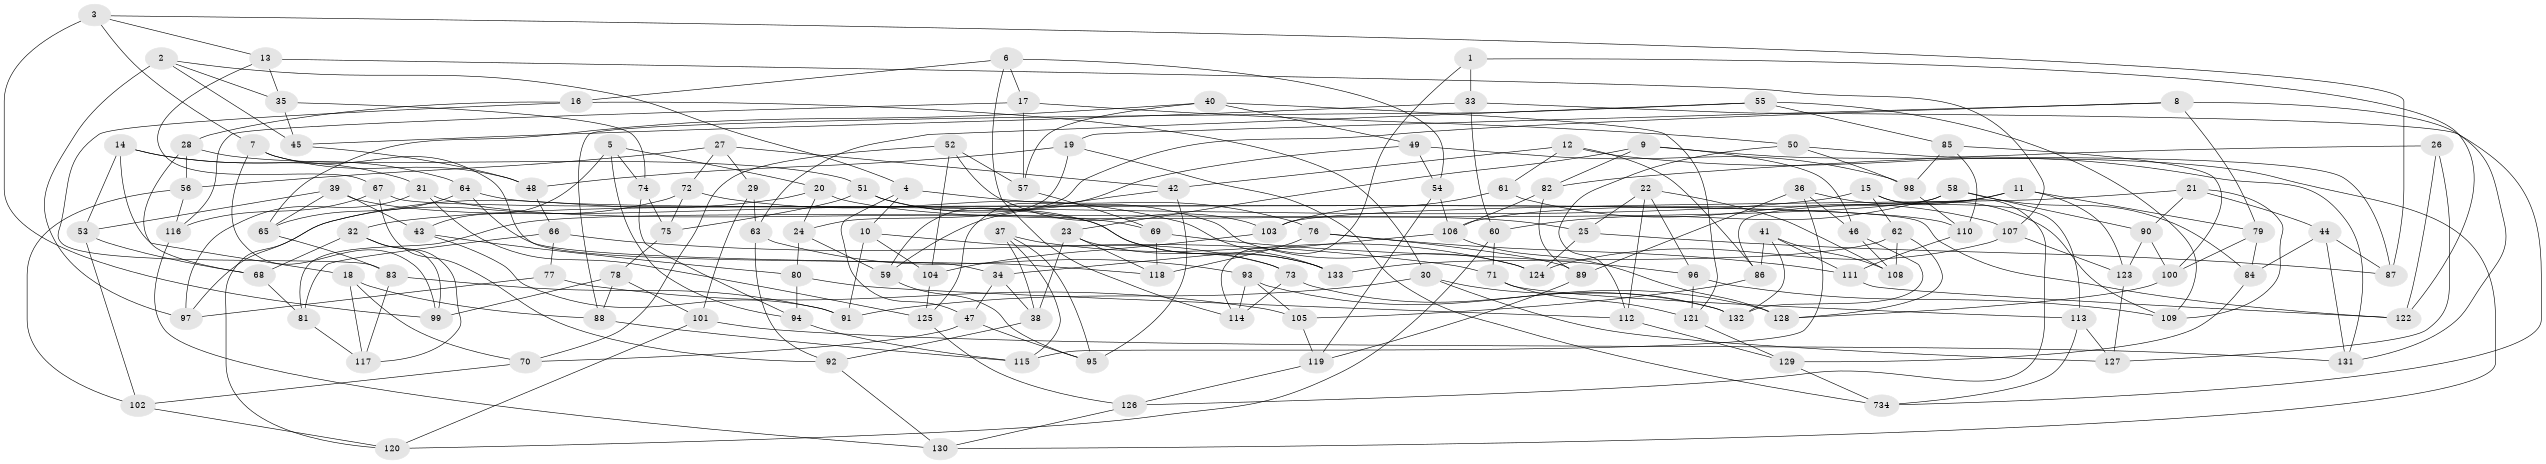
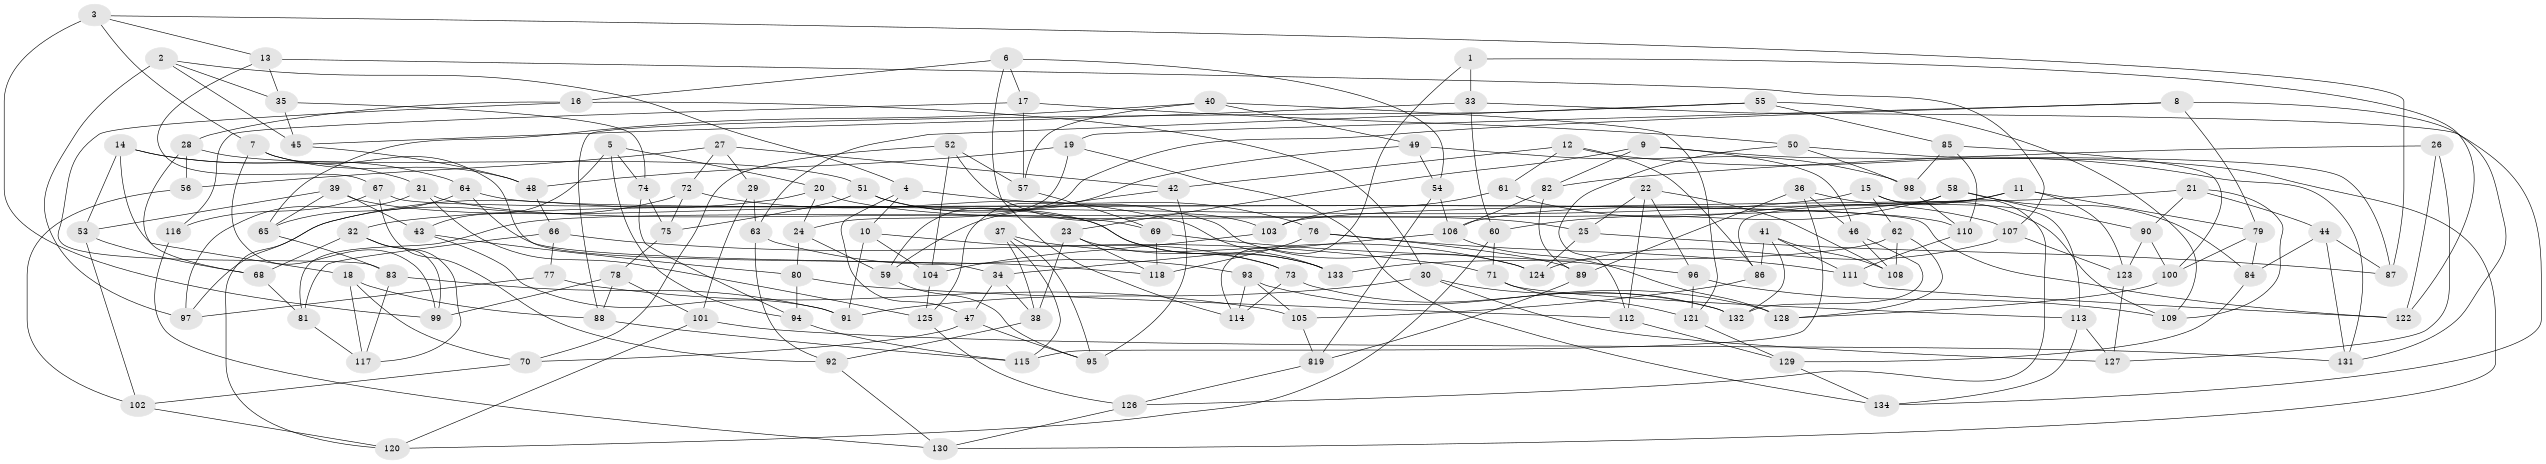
(180, 210) -> none
(1316, 362) -> (1316, 362)
(1882, 406) -> (1882, 406)
